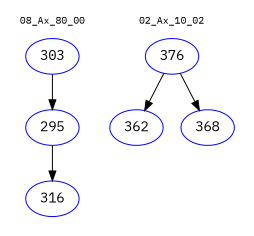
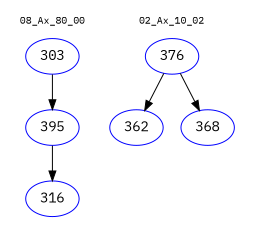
(52, 128) -> (52, 128)
